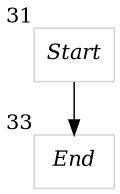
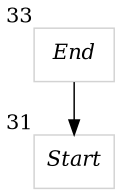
(74, 101) -> (74, 101)
